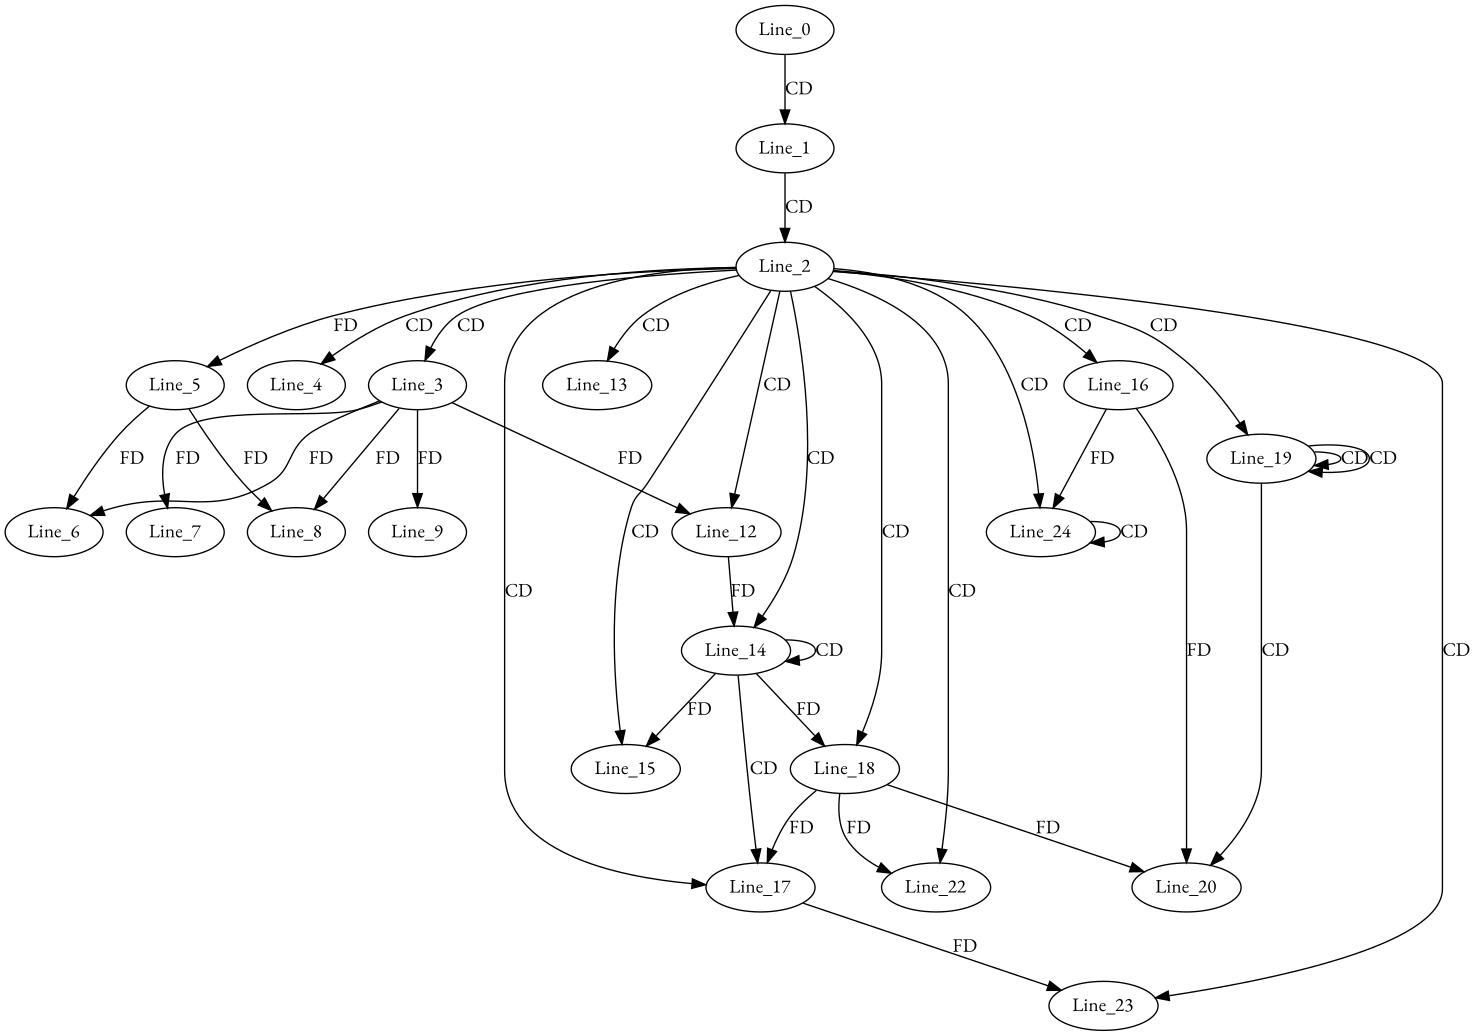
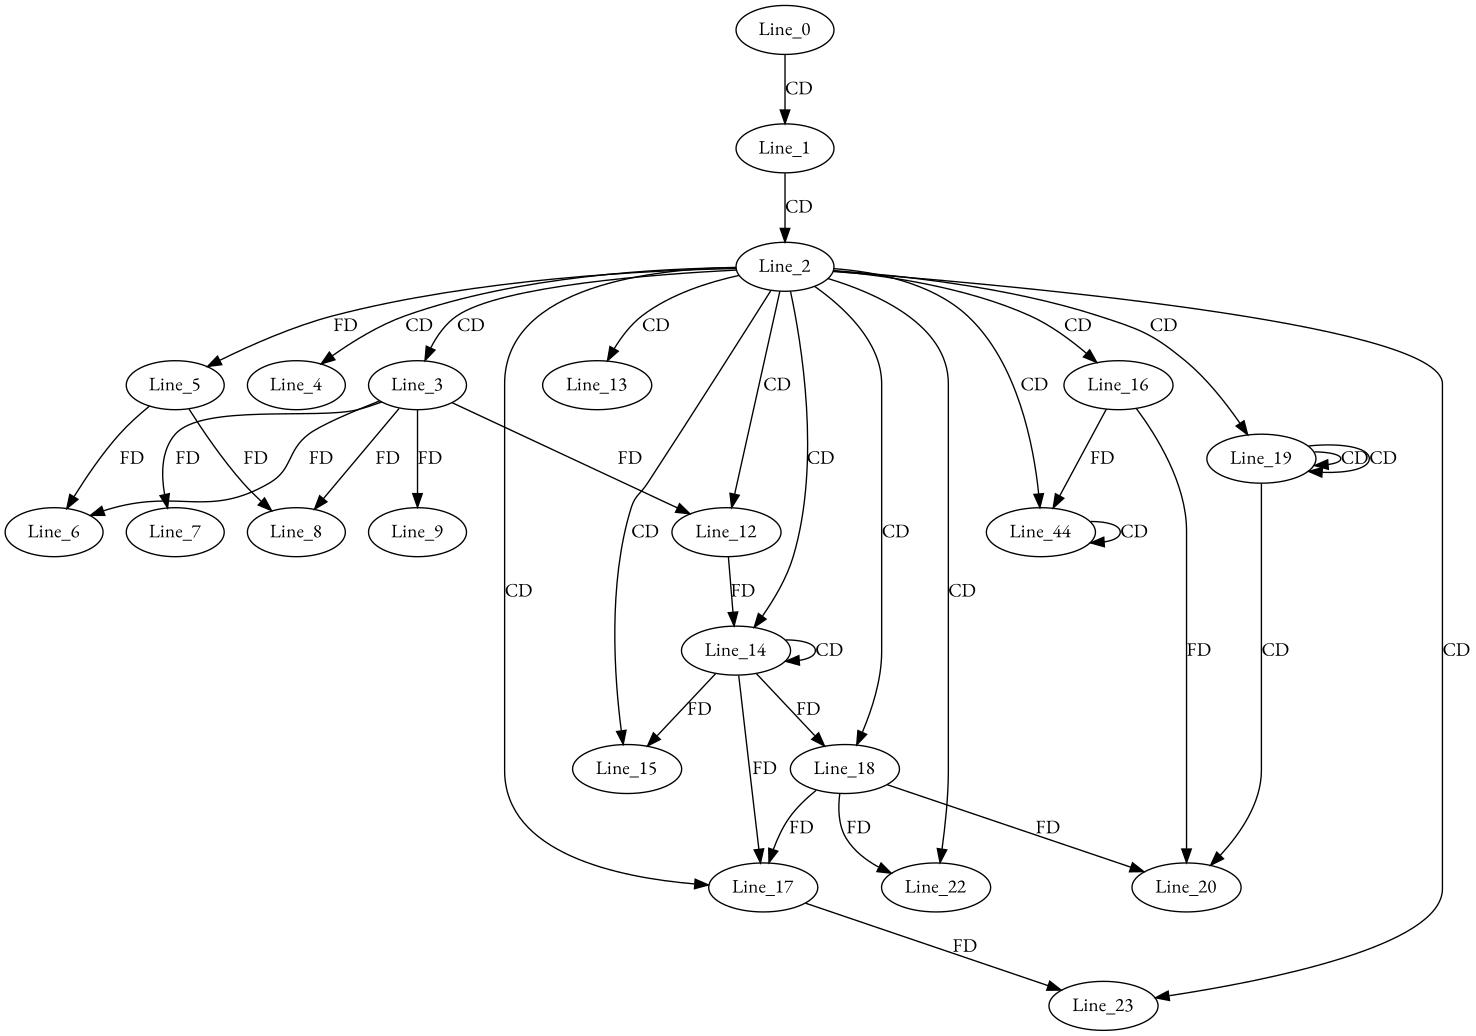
(1041, 532) -> (1041, 532)
(764, 769) -> (765, 769)
